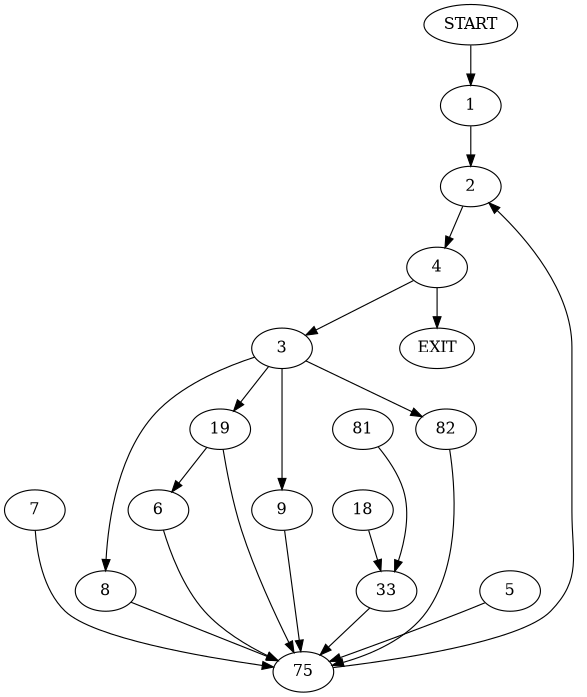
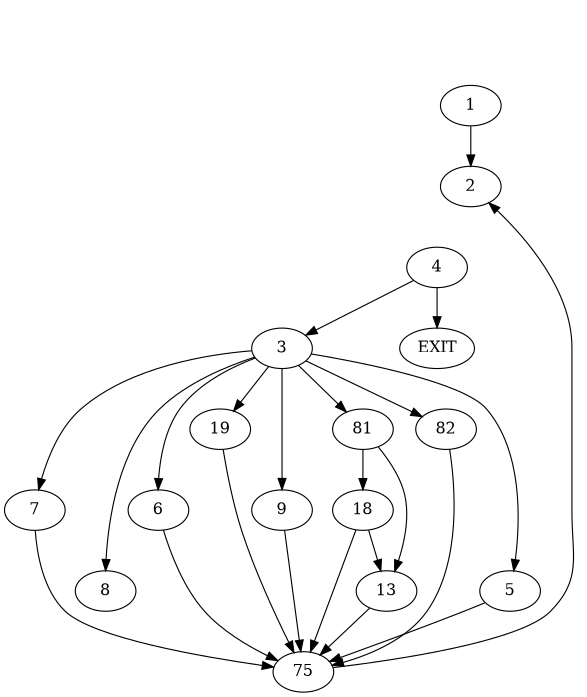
(471, 25) -> none
(456, 222) -> none
none -> (124, 382)
none -> (318, 385)
none -> (476, 400)
none -> (363, 464)
(193, 465) -> (186, 402)
(387, 591) -> (387, 591)
(199, 629) -> (335, 585)
